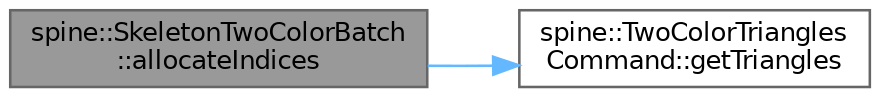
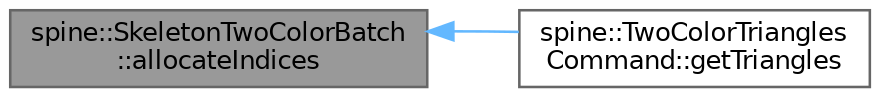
(460, 66) -> (486, 31)
